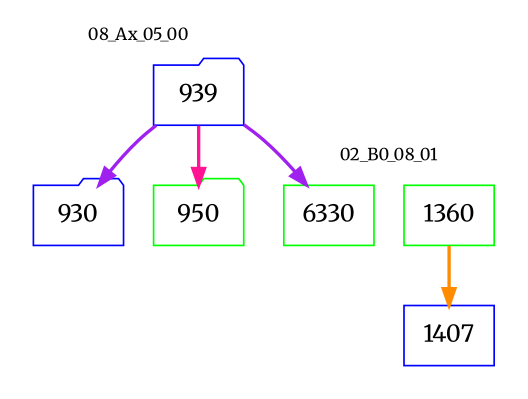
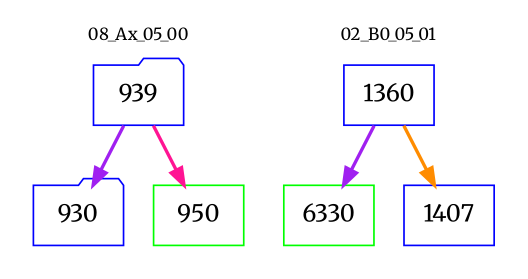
(281, 156) -> (363, 148)
(389, 156) -> (389, 36)
(199, 215) -> (199, 215)
(449, 215) -> (389, 95)
